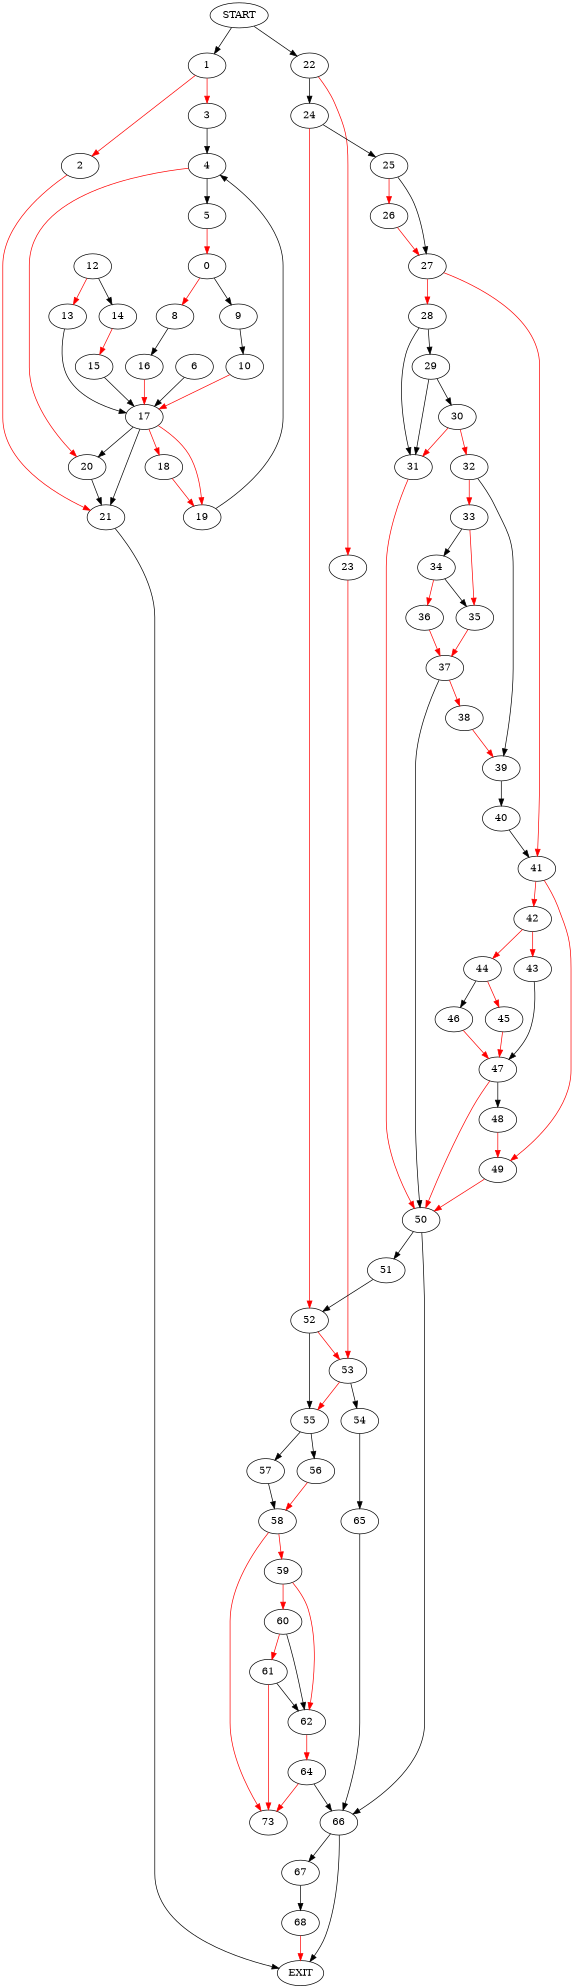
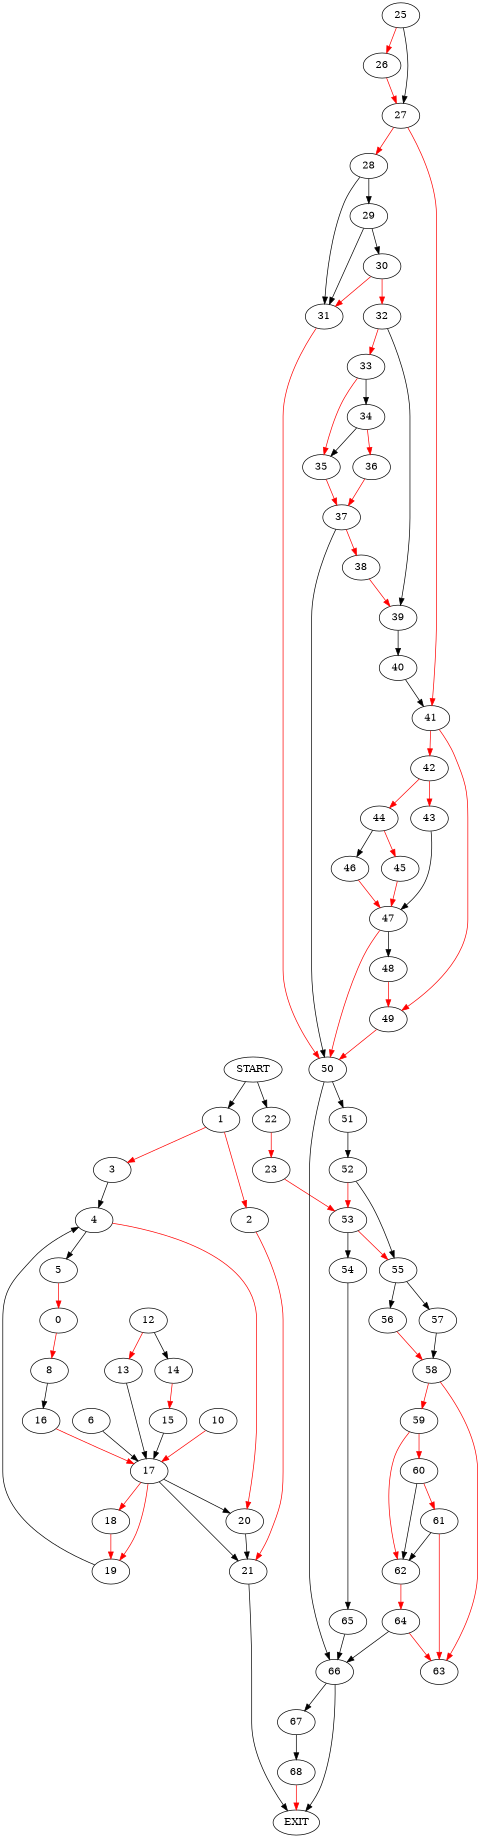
(310, 116) -> none
(238, 317) -> none
(268, 1823) -> (439, 1672)
